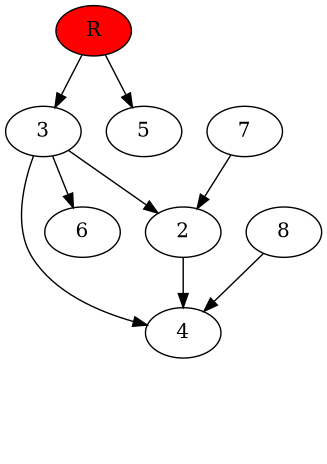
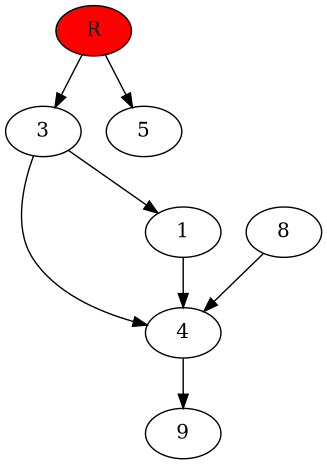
(245, 131) -> none
(83, 232) -> none
(183, 232) -> (183, 232)
none -> (183, 434)
